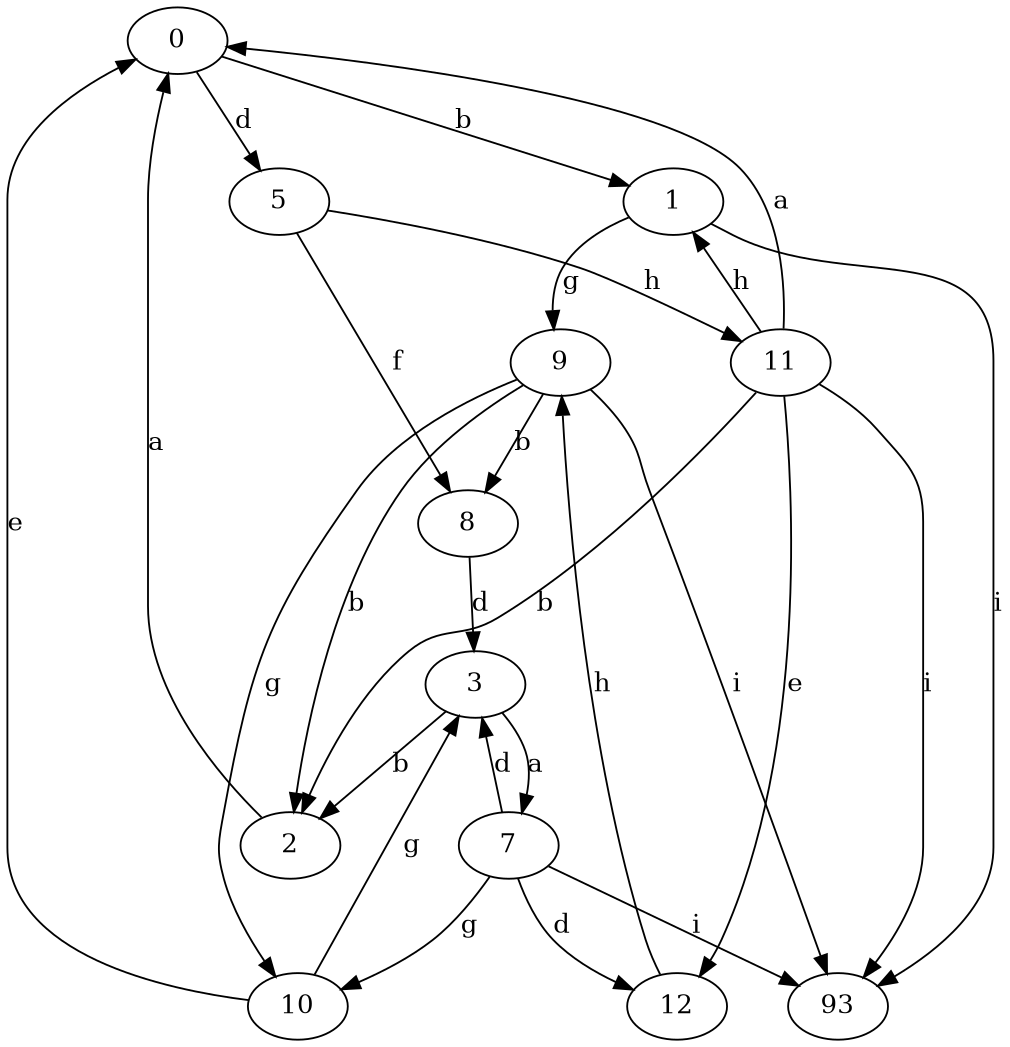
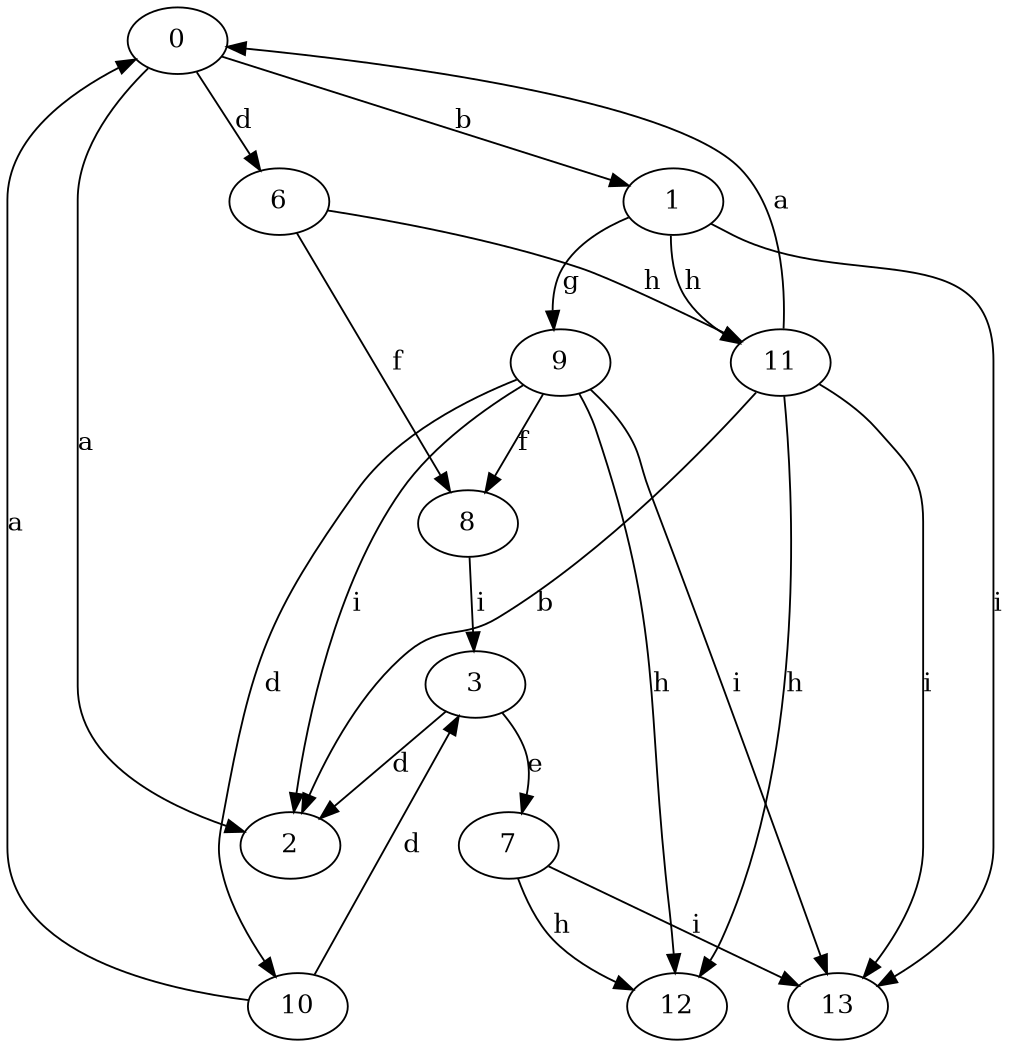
(279, 202) -> (279, 202)
(732, 290) -> (683, 293)
(524, 443) -> (524, 443)
(148, 471) -> (78, 475)
(16, 524) -> (16, 524)
(357, 604) -> (357, 604)
(481, 604) -> (481, 604)
(274, 684) -> (274, 684)
(795, 684) -> (795, 684)
(592, 699) -> (649, 669)
(401, 765) -> (401, 765)
(536, 765) -> (536, 765)
(494, 775) -> none
(413, 845) -> (413, 845)
(562, 926) -> (562, 926)
(433, 940) -> none
(838, 1006) -> (838, 1006)
